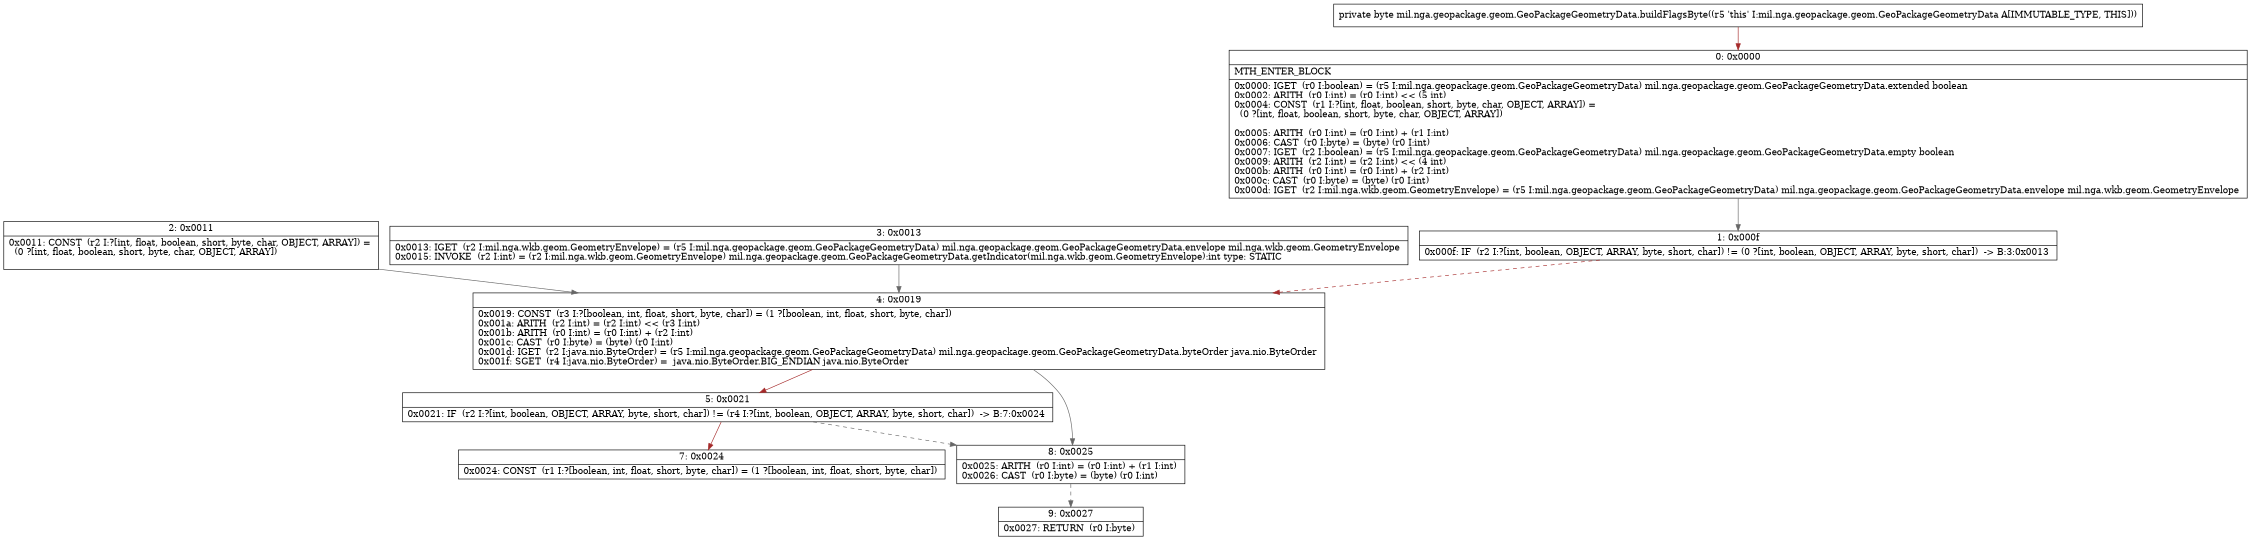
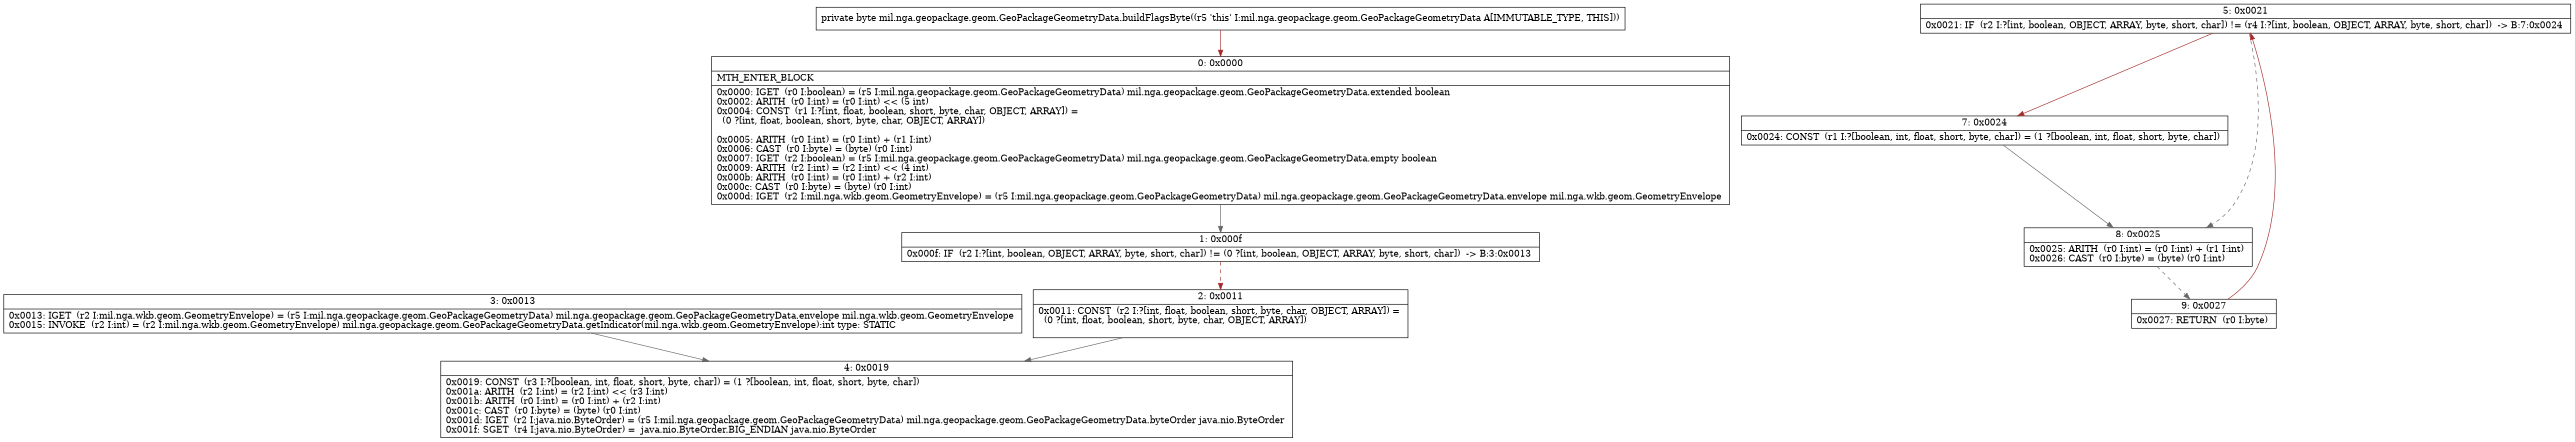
(1440, 276) -> (1221, 272)
(789, 380) -> (2275, 175)
(1063, 398) -> (2056, 184)
